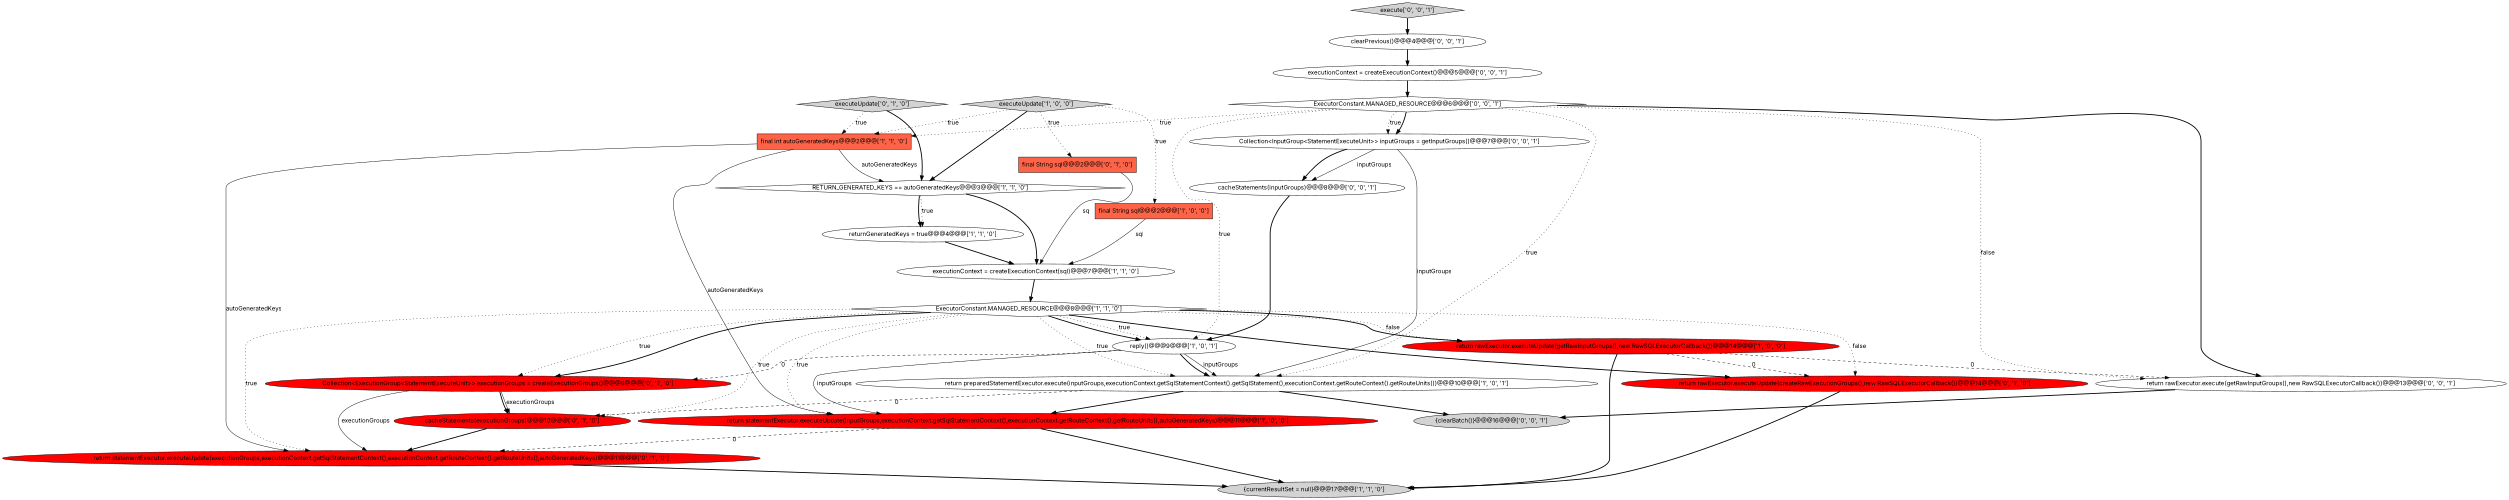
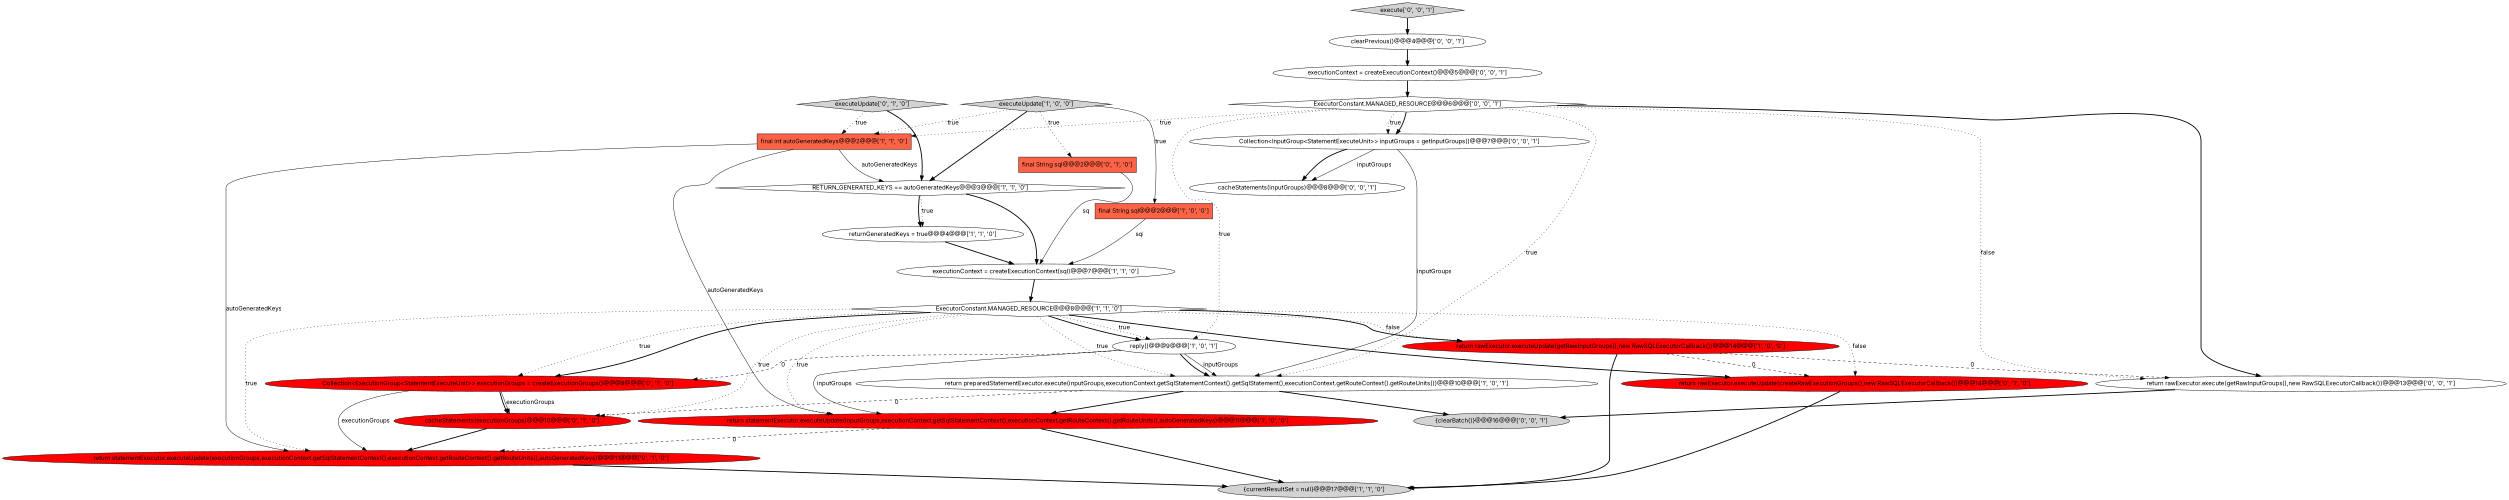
(1153, 131) -> (1153, 131)
(1270, 284) -> none
